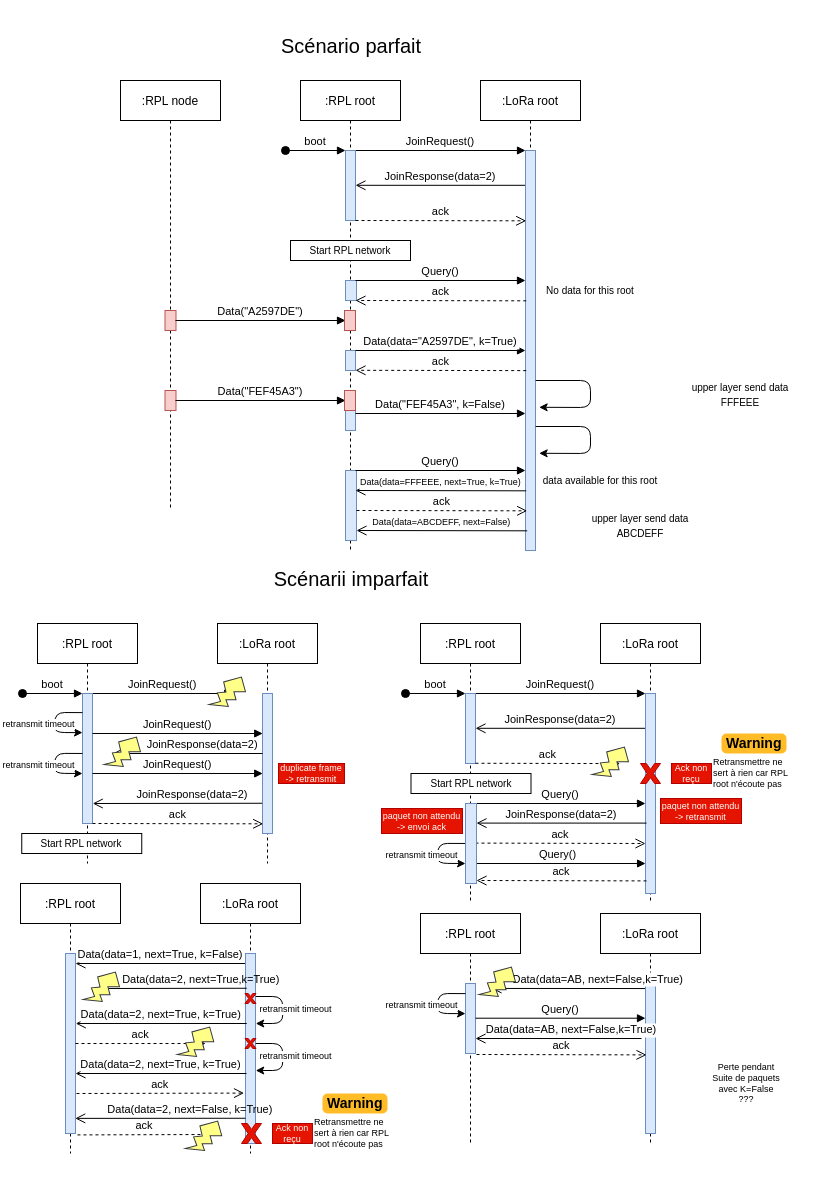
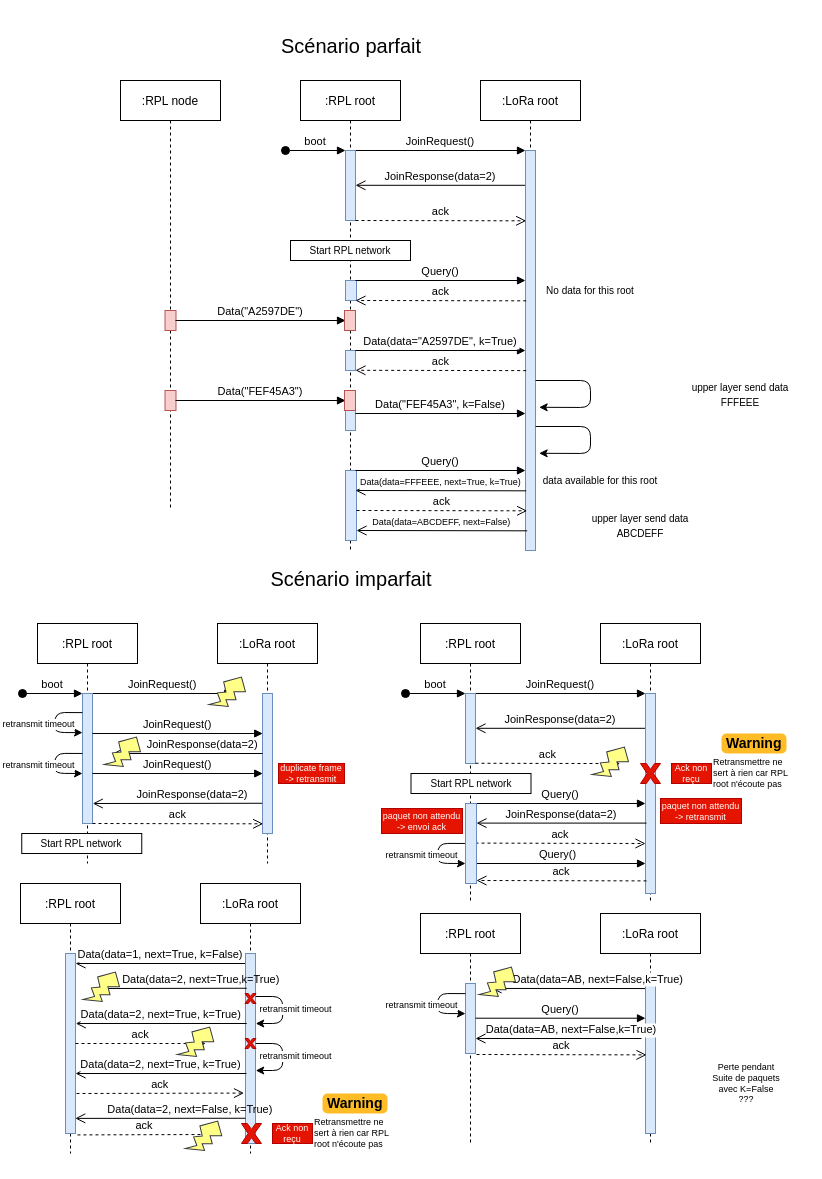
(352, 579) -> (352, 579)
